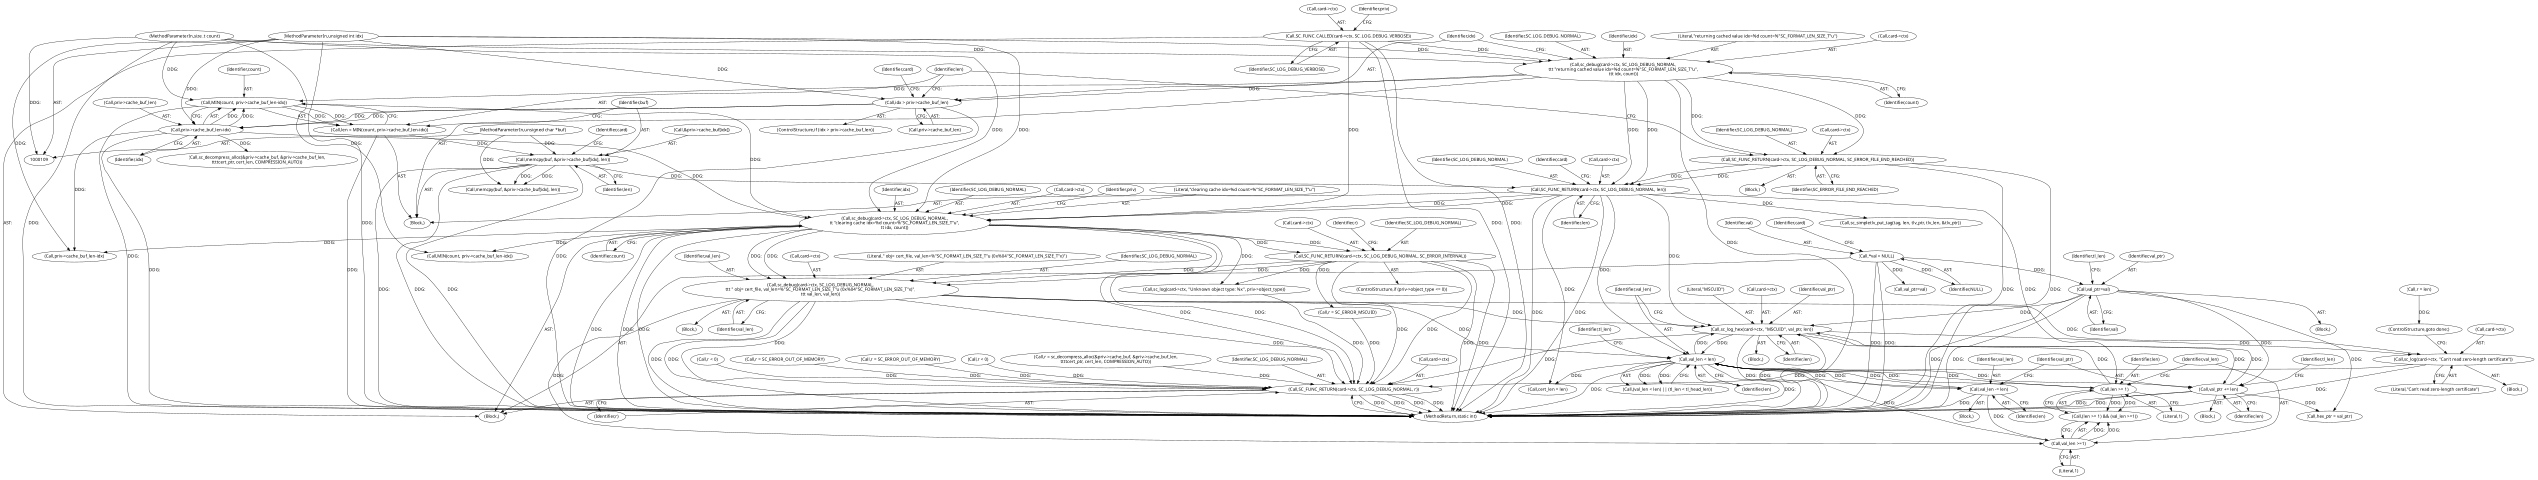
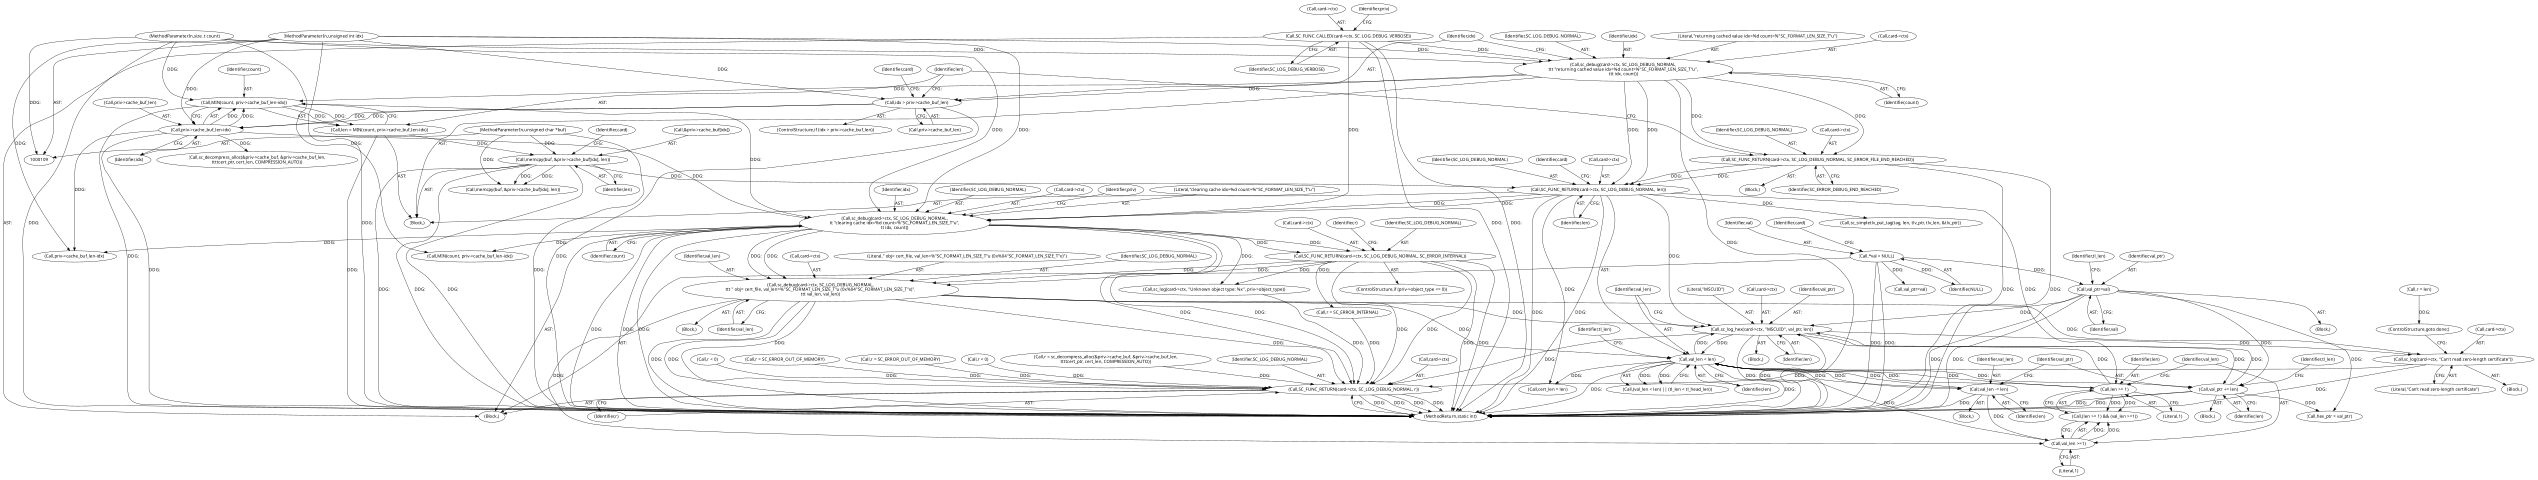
(634, 103) -> none
(1835, 190) -> (1835, 190)
(1606, 270) -> (1606, 270)
(1348, 313) -> (1348, 313)
none -> (538, 385)
